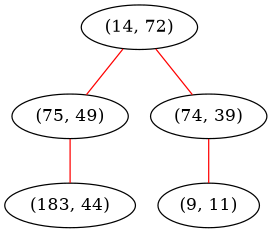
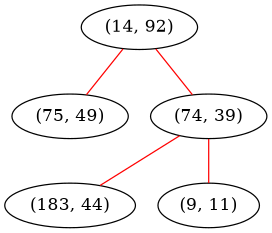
(139, 27) -> (139, 27)
(70, 161) -> (140, 161)
